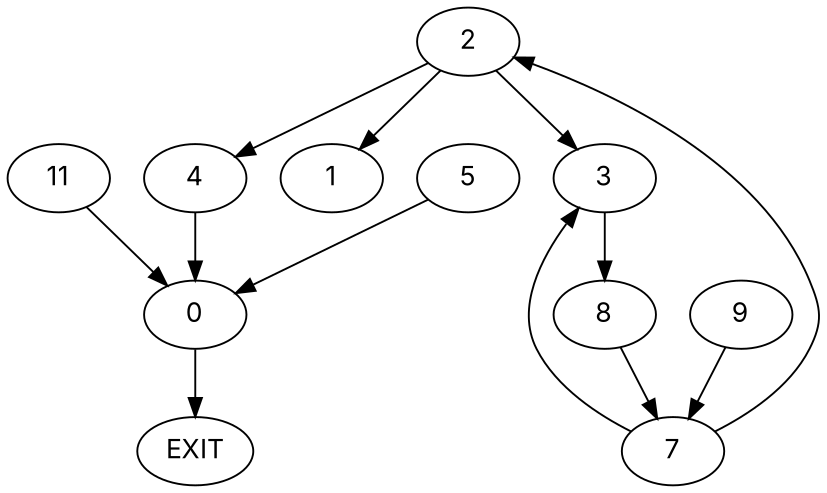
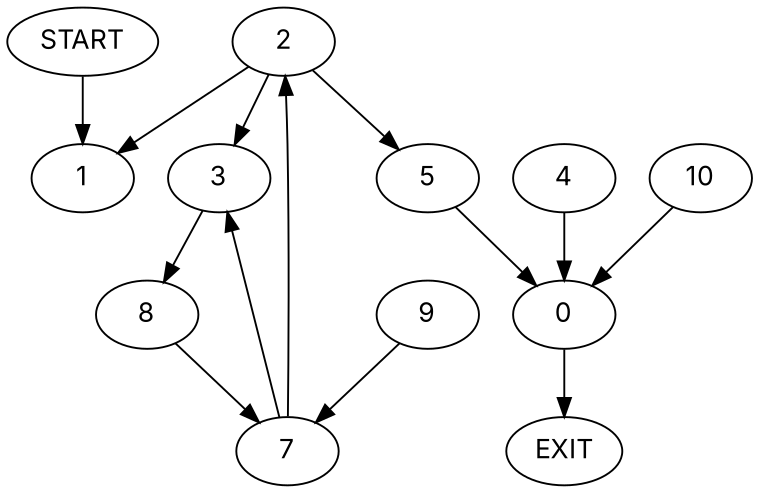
none -> (83, 42)
(341, 106) -> (349, 103)
(59, 178) -> (701, 178)
